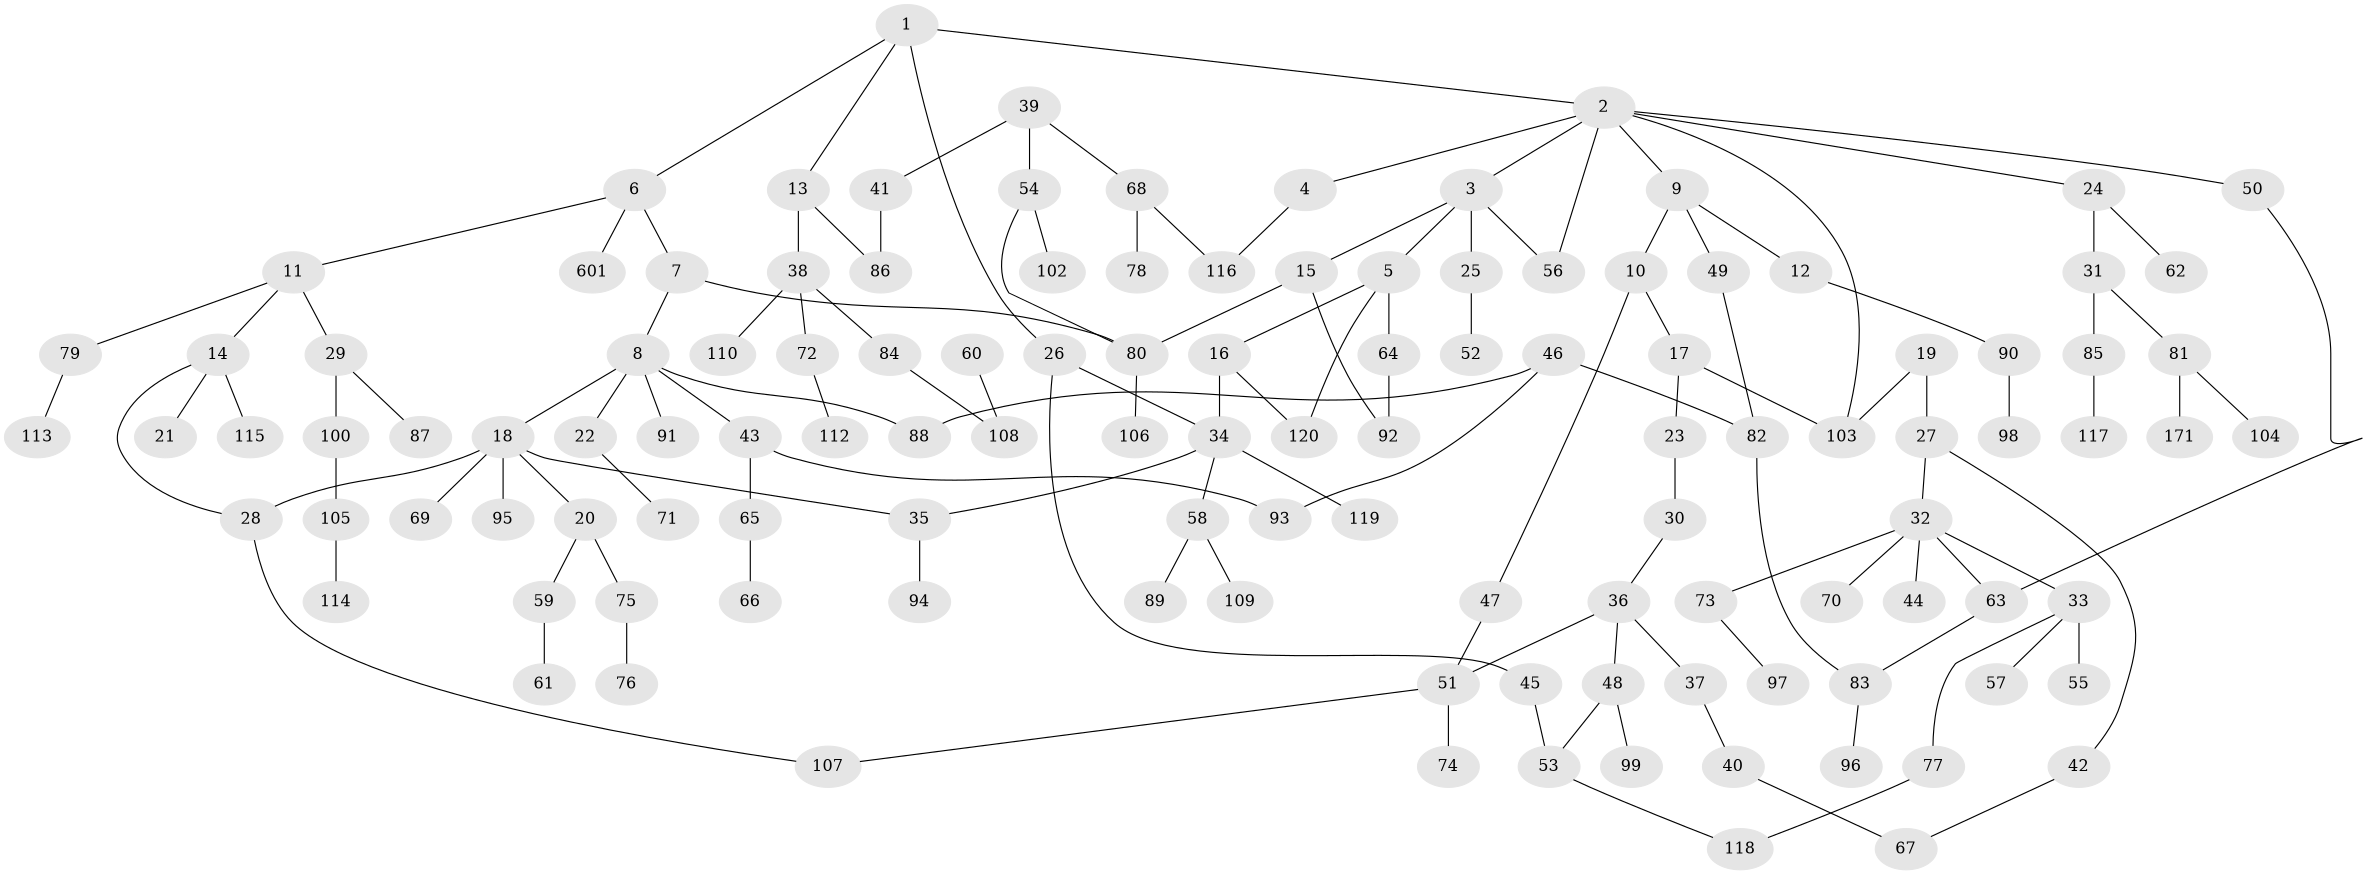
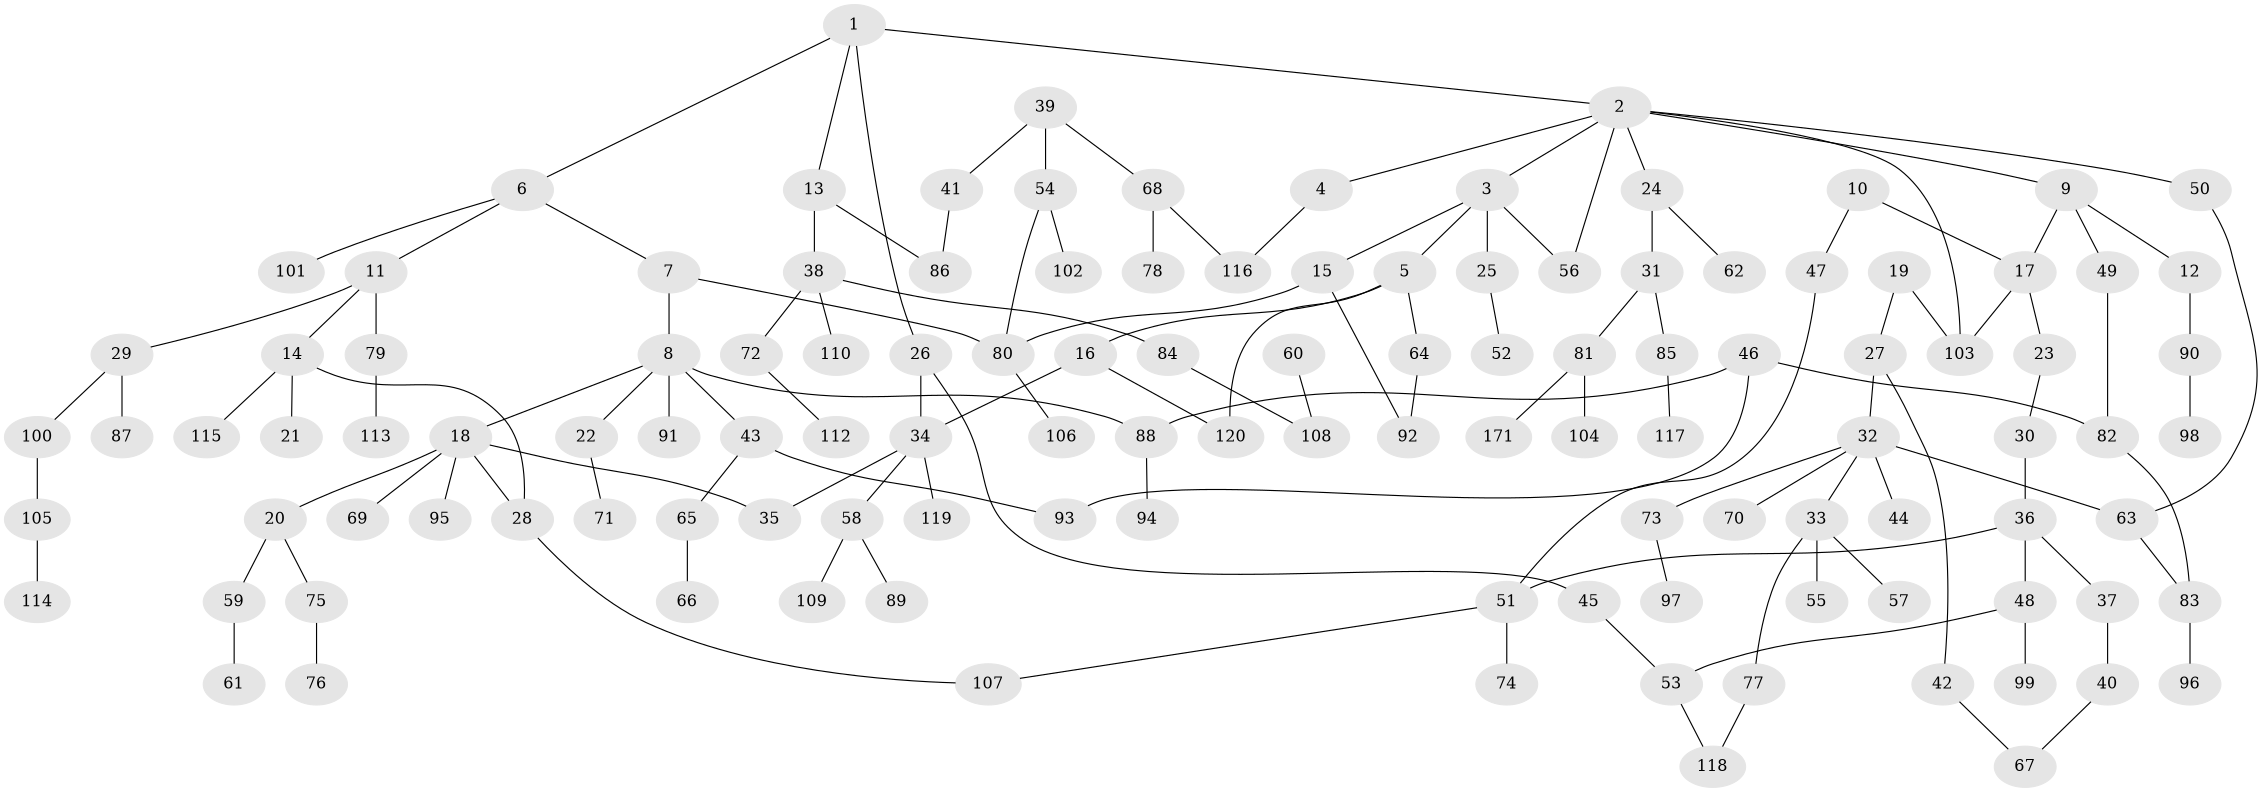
(1657, 231) -> (2046, 231)
(592, 272) -> (291, 272)
(920, 561) -> (1147, 478)
